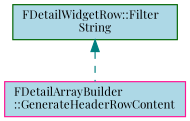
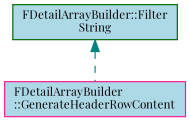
(95, 22) -> (95, 22)
